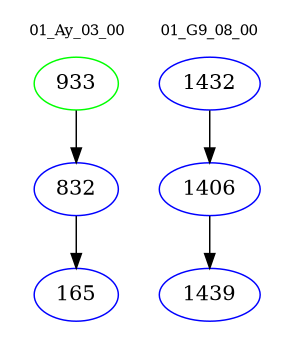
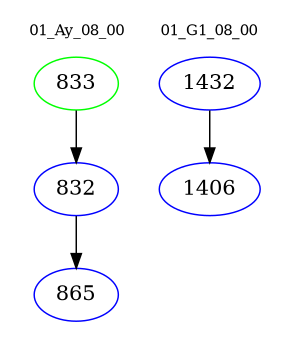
(77, 32) -> (77, 32)
(210, 32) -> (210, 32)
(76, 84) -> (76, 84)
(76, 295) -> (76, 295)
(210, 295) -> none
